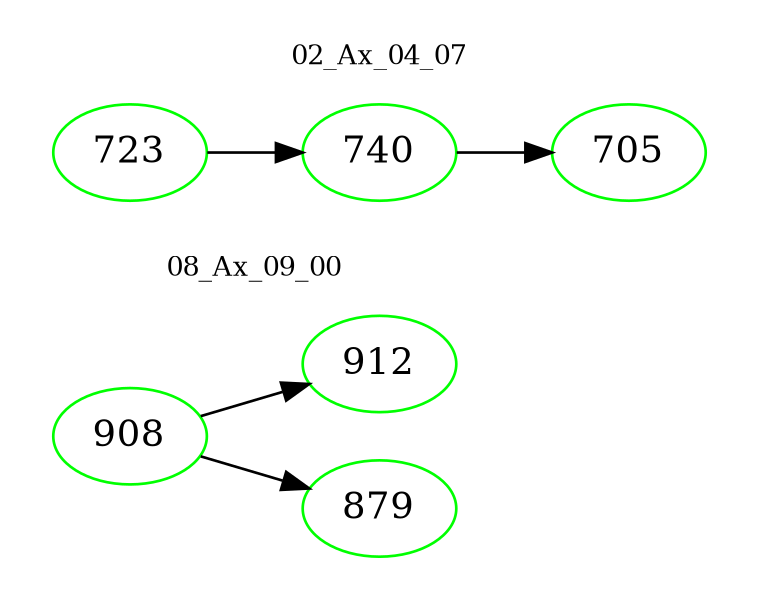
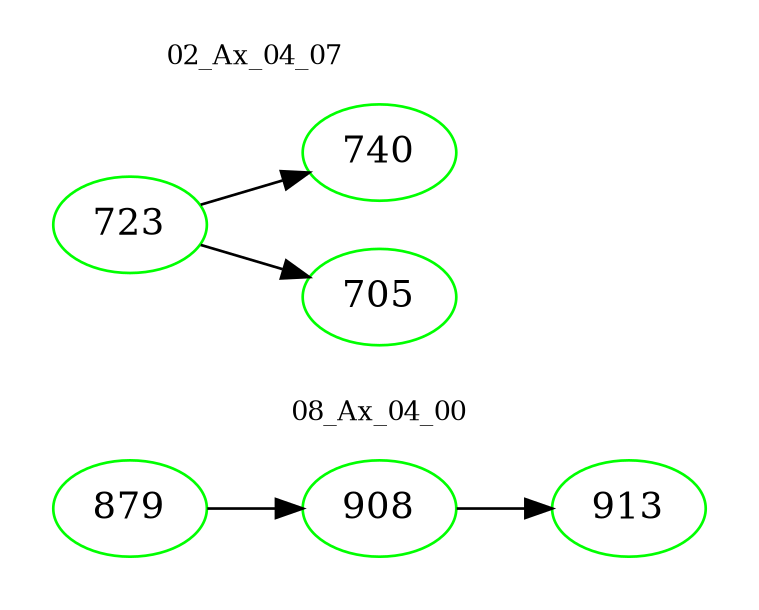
(491, 153) -> (242, 257)
(255, 269) -> (379, 414)
(379, 364) -> (629, 509)
(242, 469) -> (241, 509)
